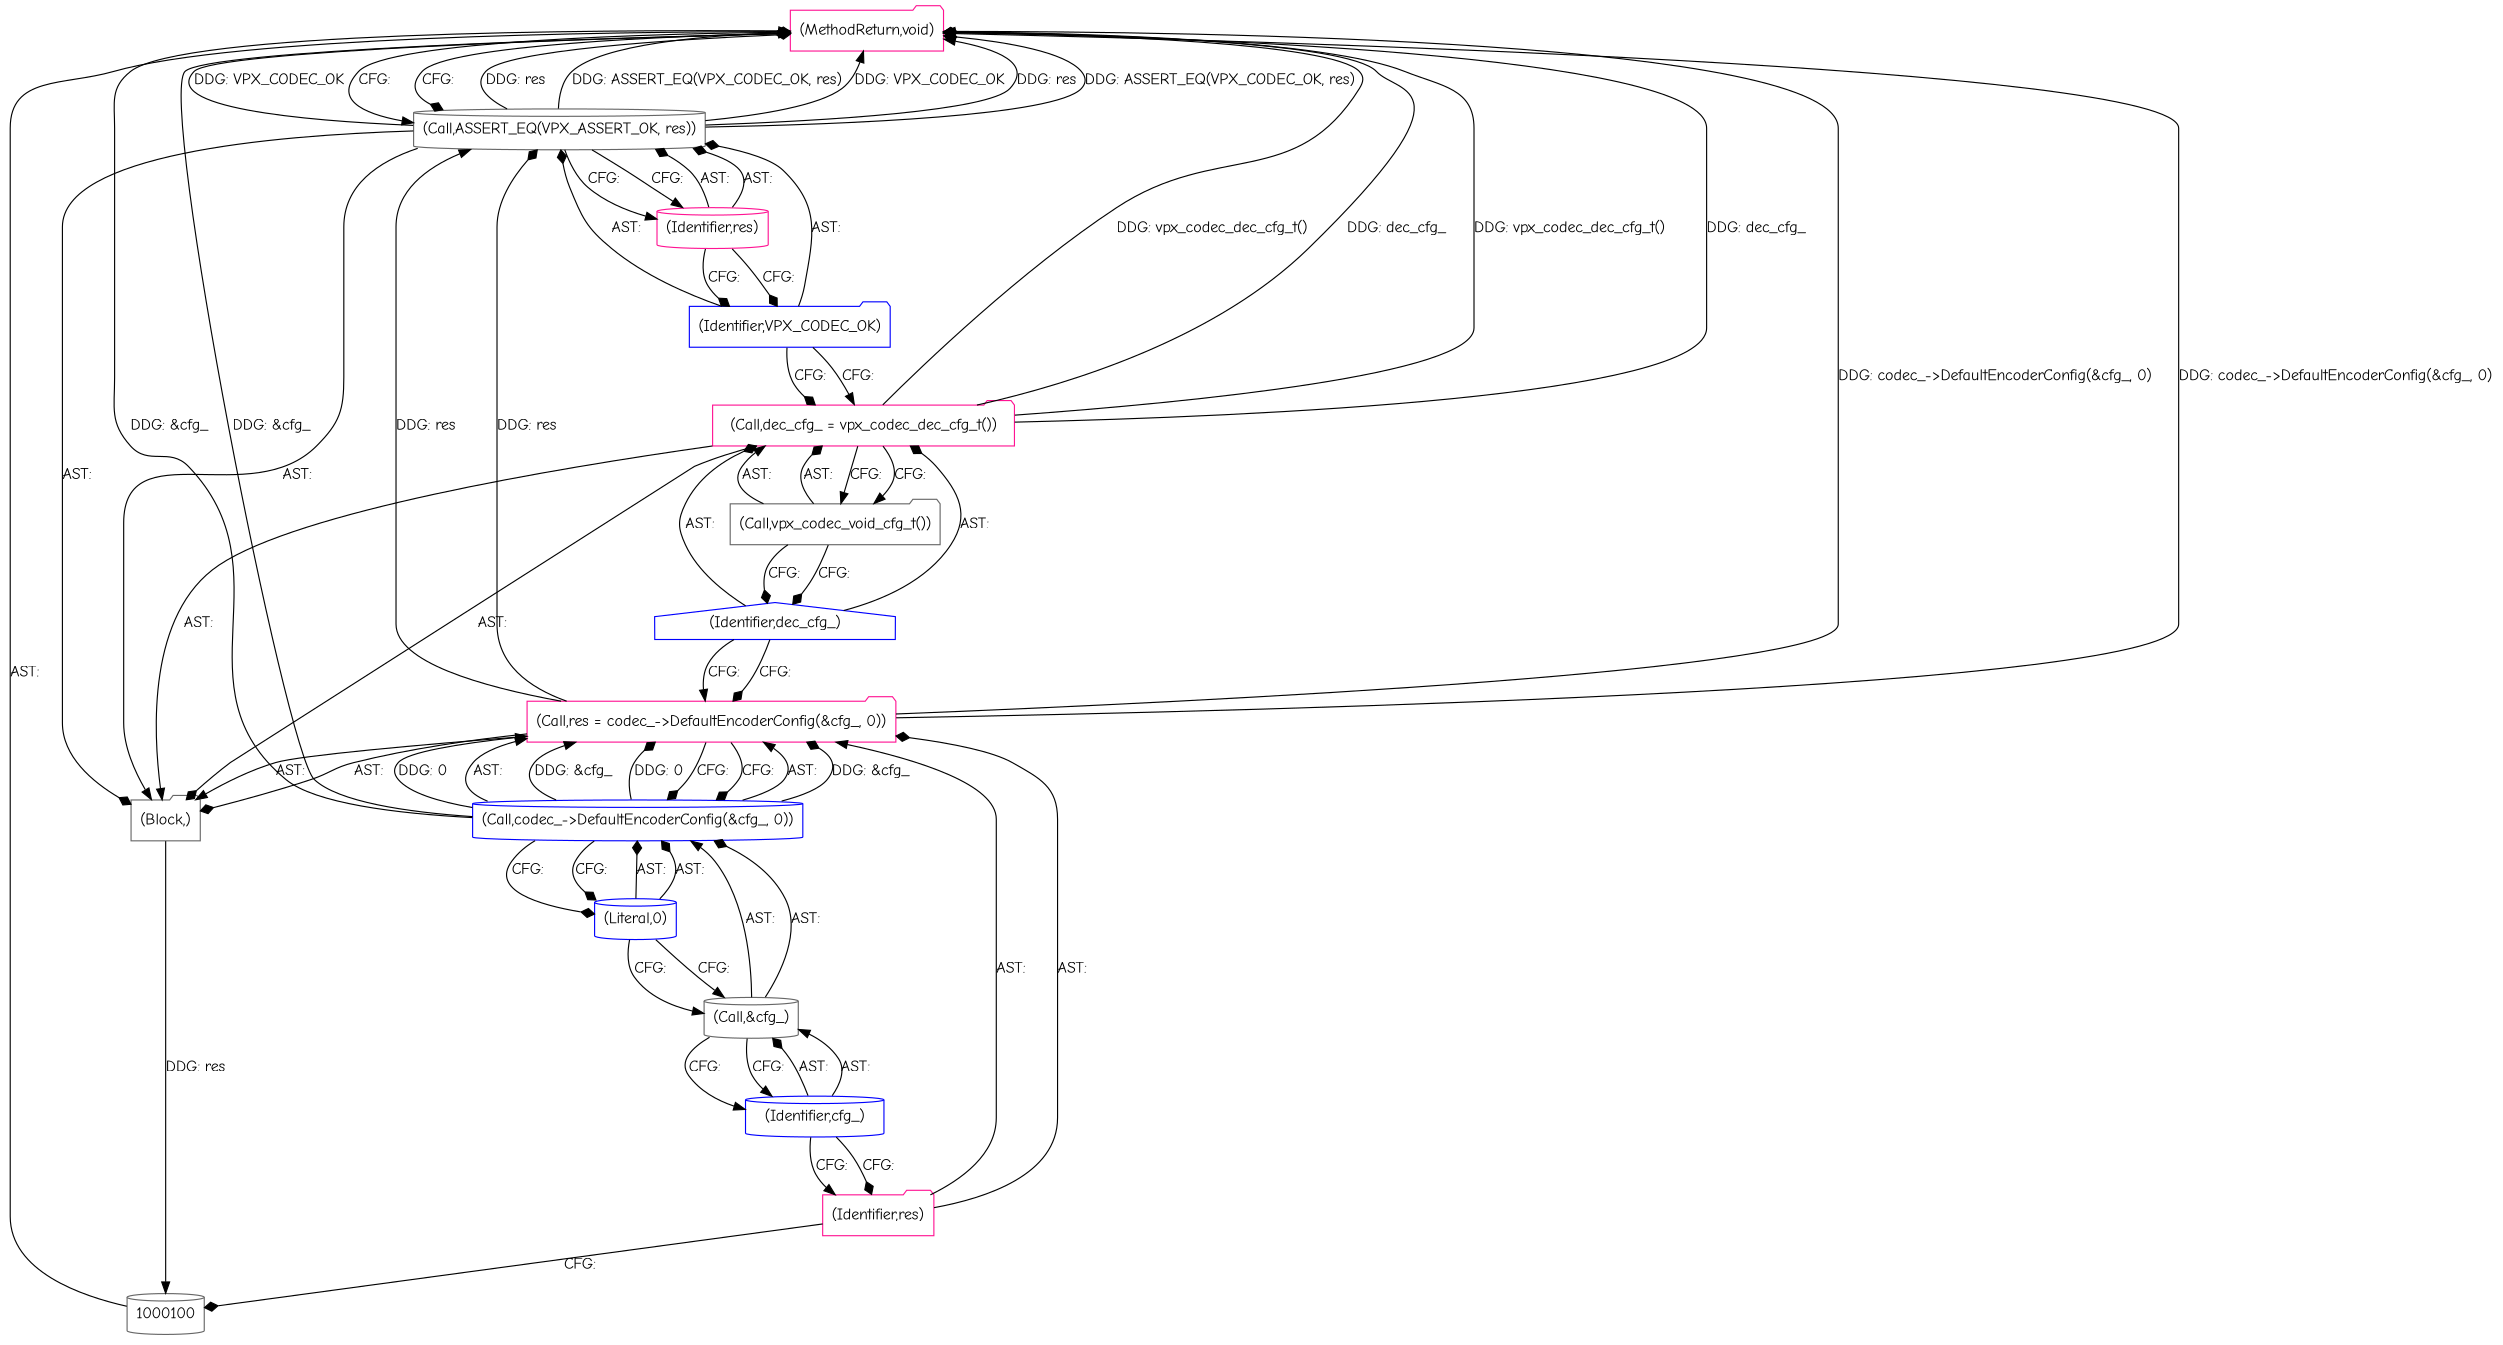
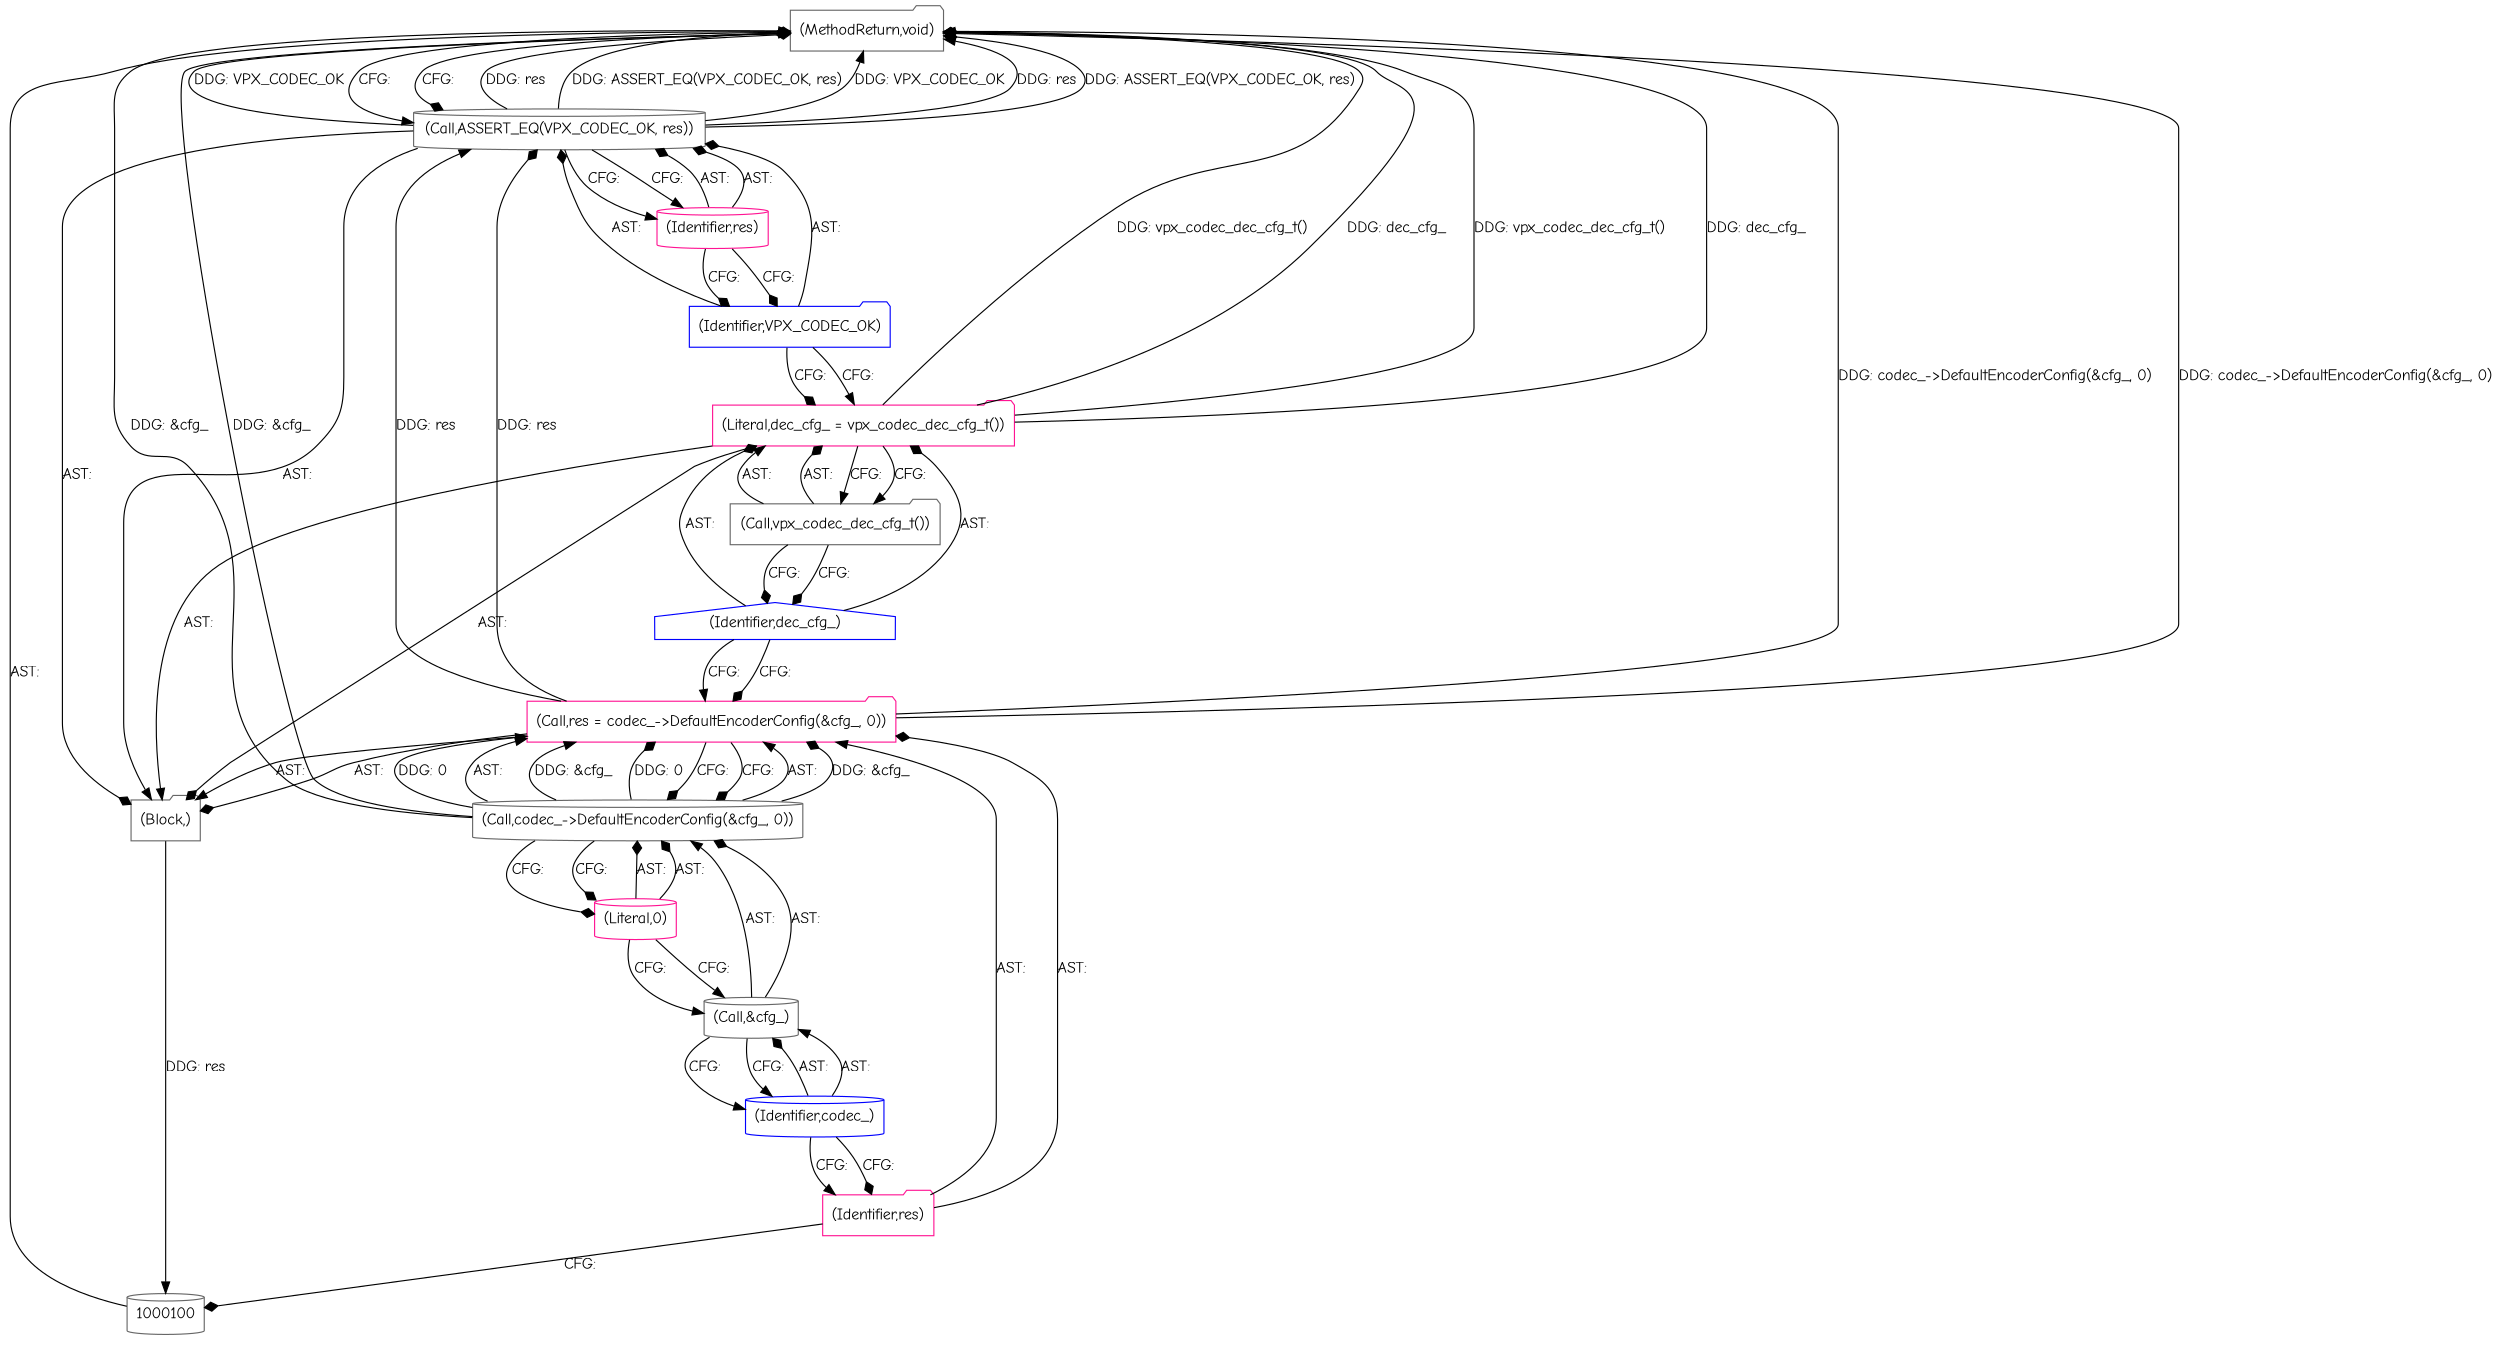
(867, 31) -> (867, 31)
(559, 129) -> (559, 129)
(864, 426) -> (864, 426)
(835, 524) -> (835, 524)
(638, 820) -> (638, 820)
(635, 919) -> (635, 919)
(815, 1117) -> (815, 1117)
